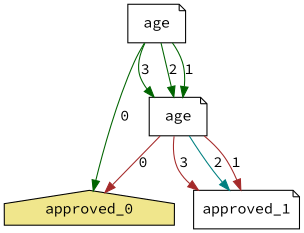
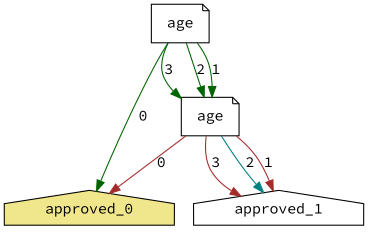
(247, 210) -> (279, 210)
